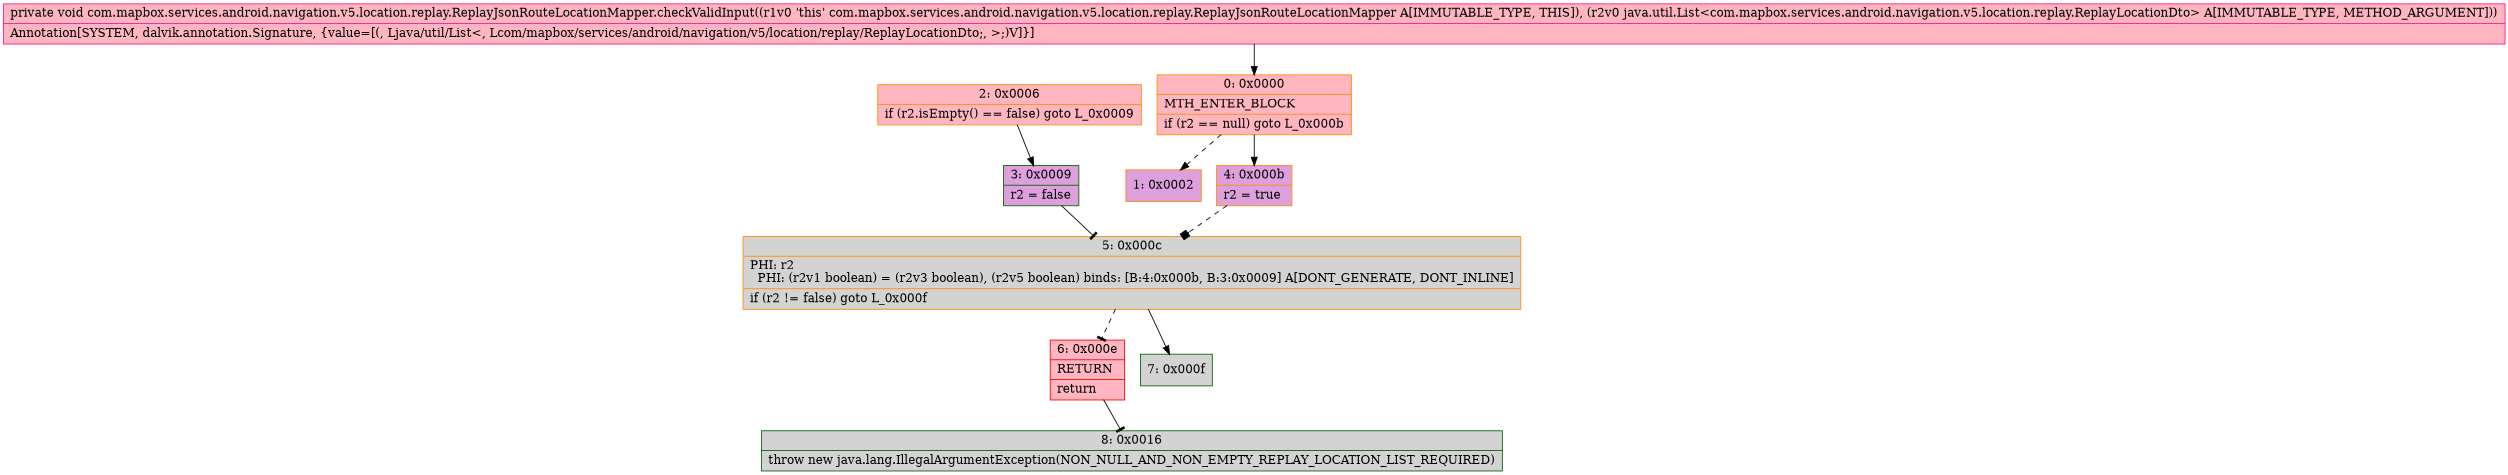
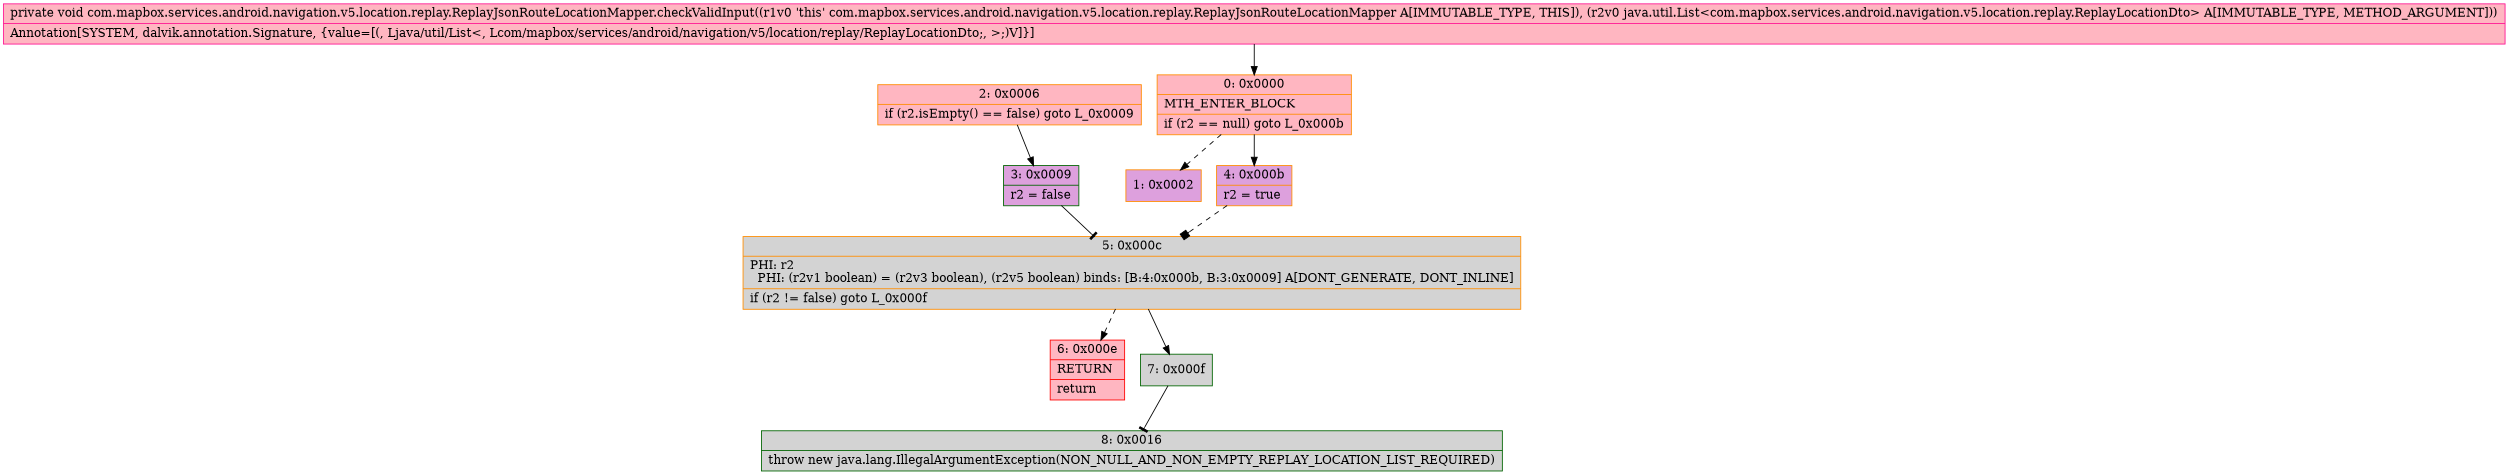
(1110, 321) -> (1110, 321)
(1111, 413) -> (1156, 406)
